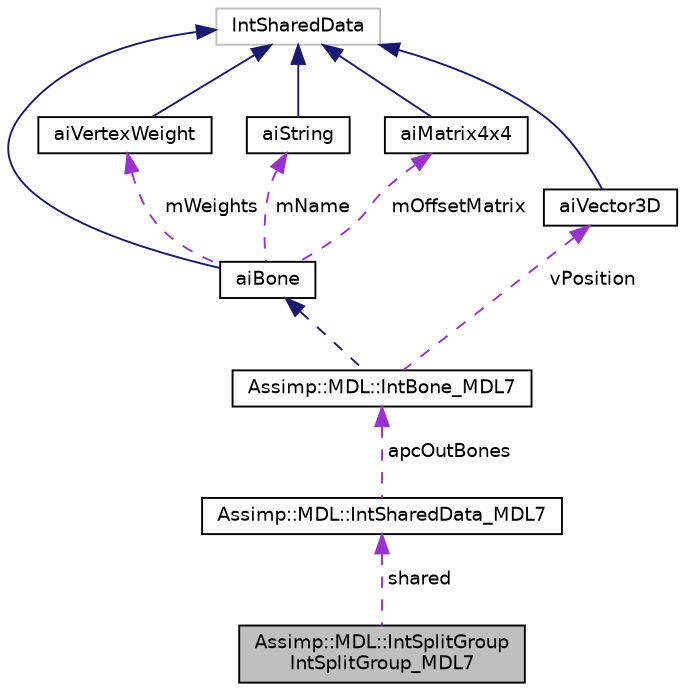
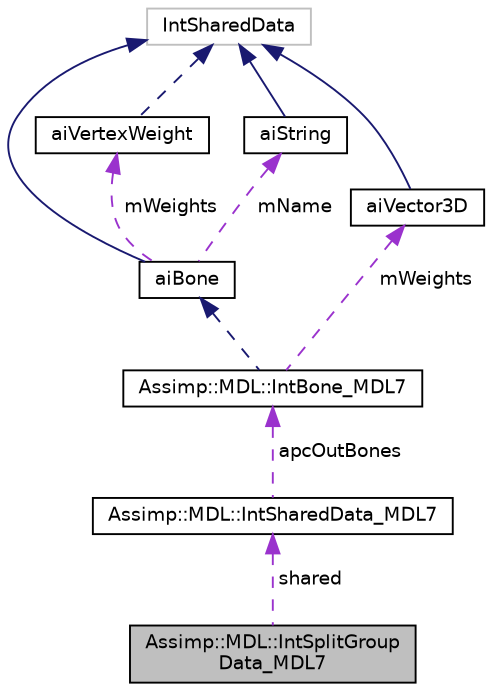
(203, 86) -> (169, 88)
(456, 135) -> none
(591, 280) -> (423, 280)
(382, 654) -> (273, 654)
